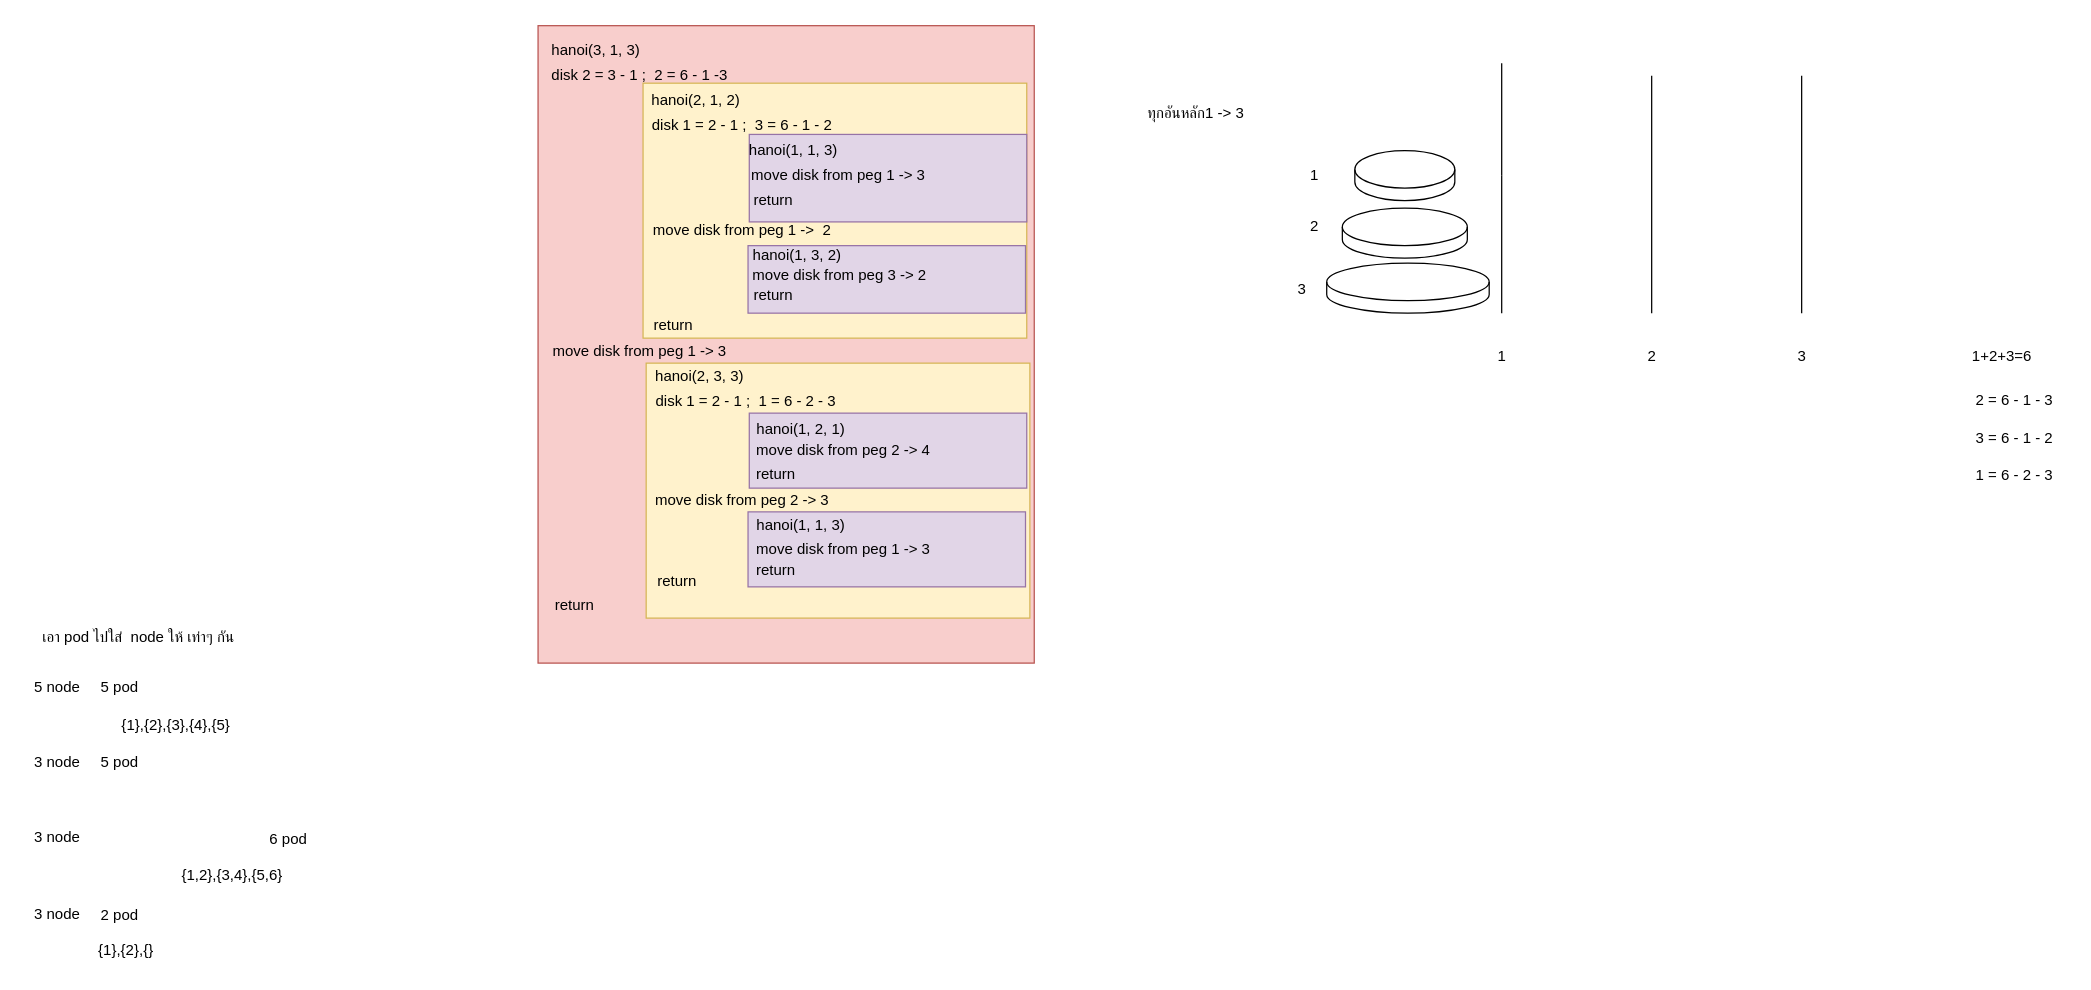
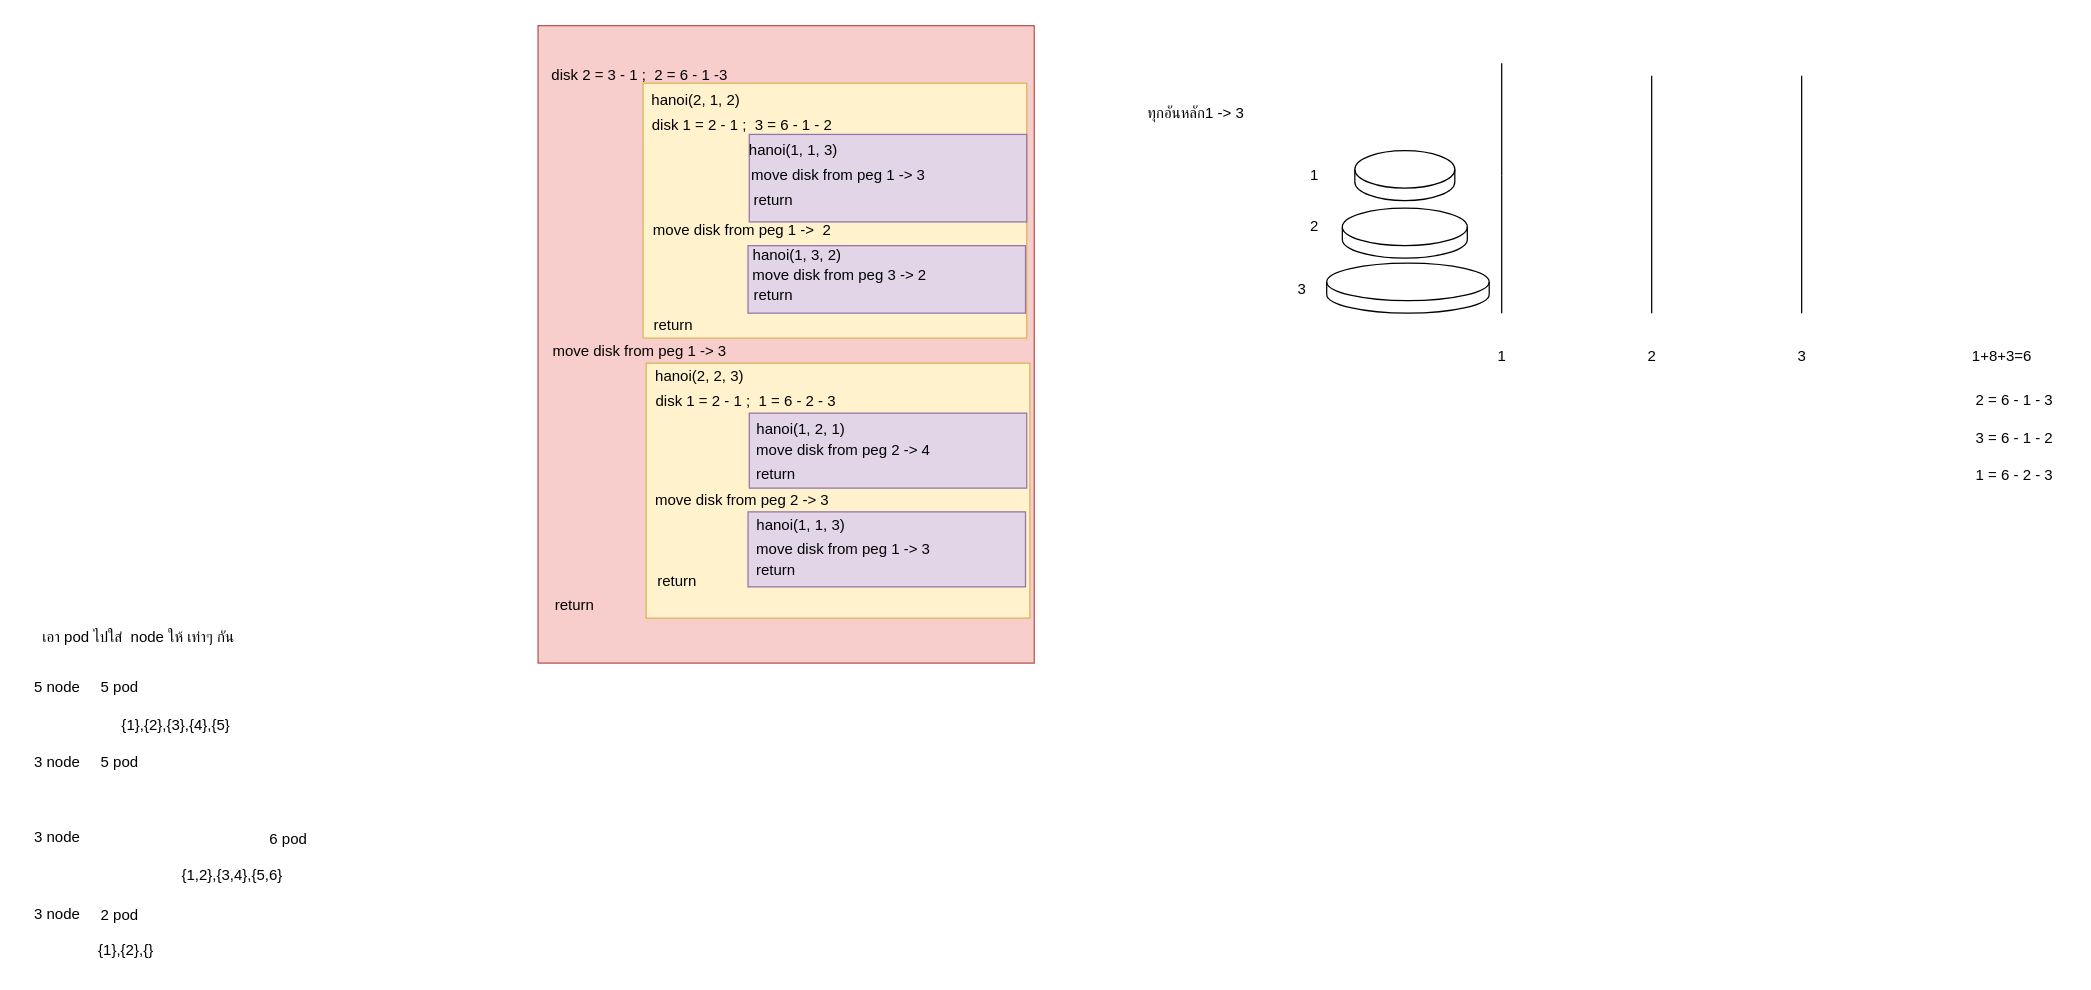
(596, 51) -> none
(2003, 357) -> (2003, 357)
(700, 377) -> (700, 377)
